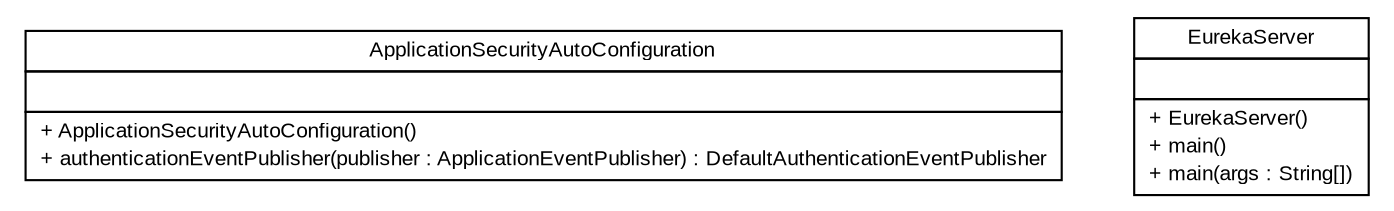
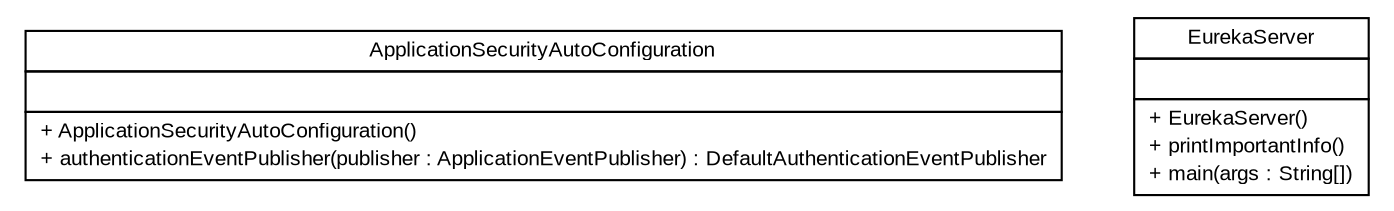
(1189, 146) -> (1247, 146)
